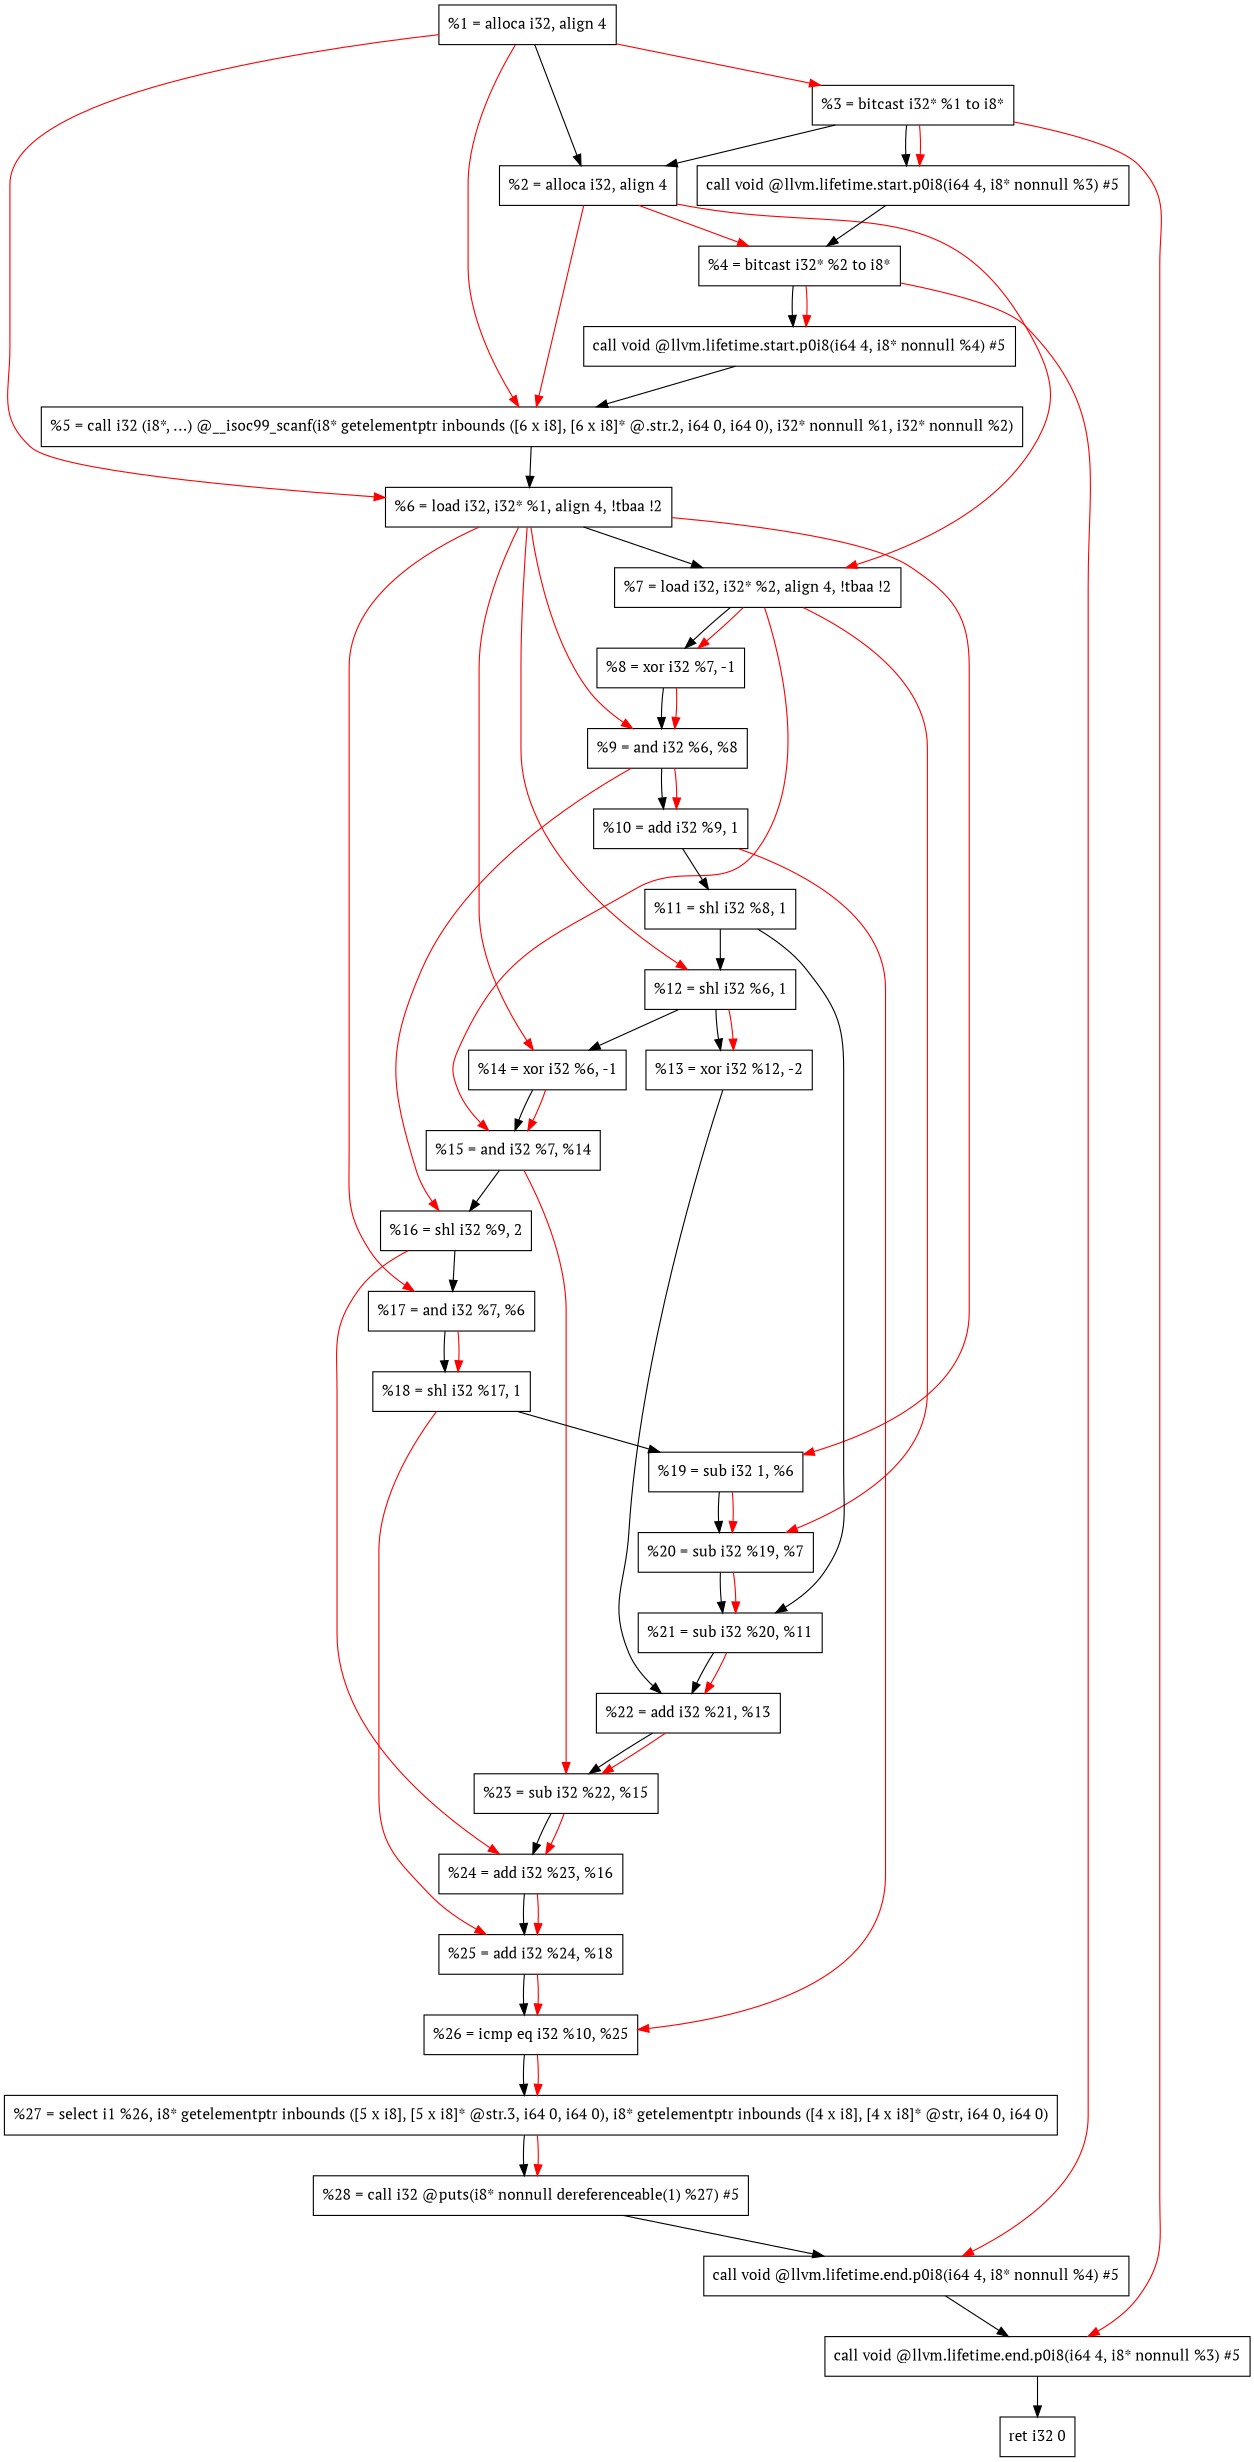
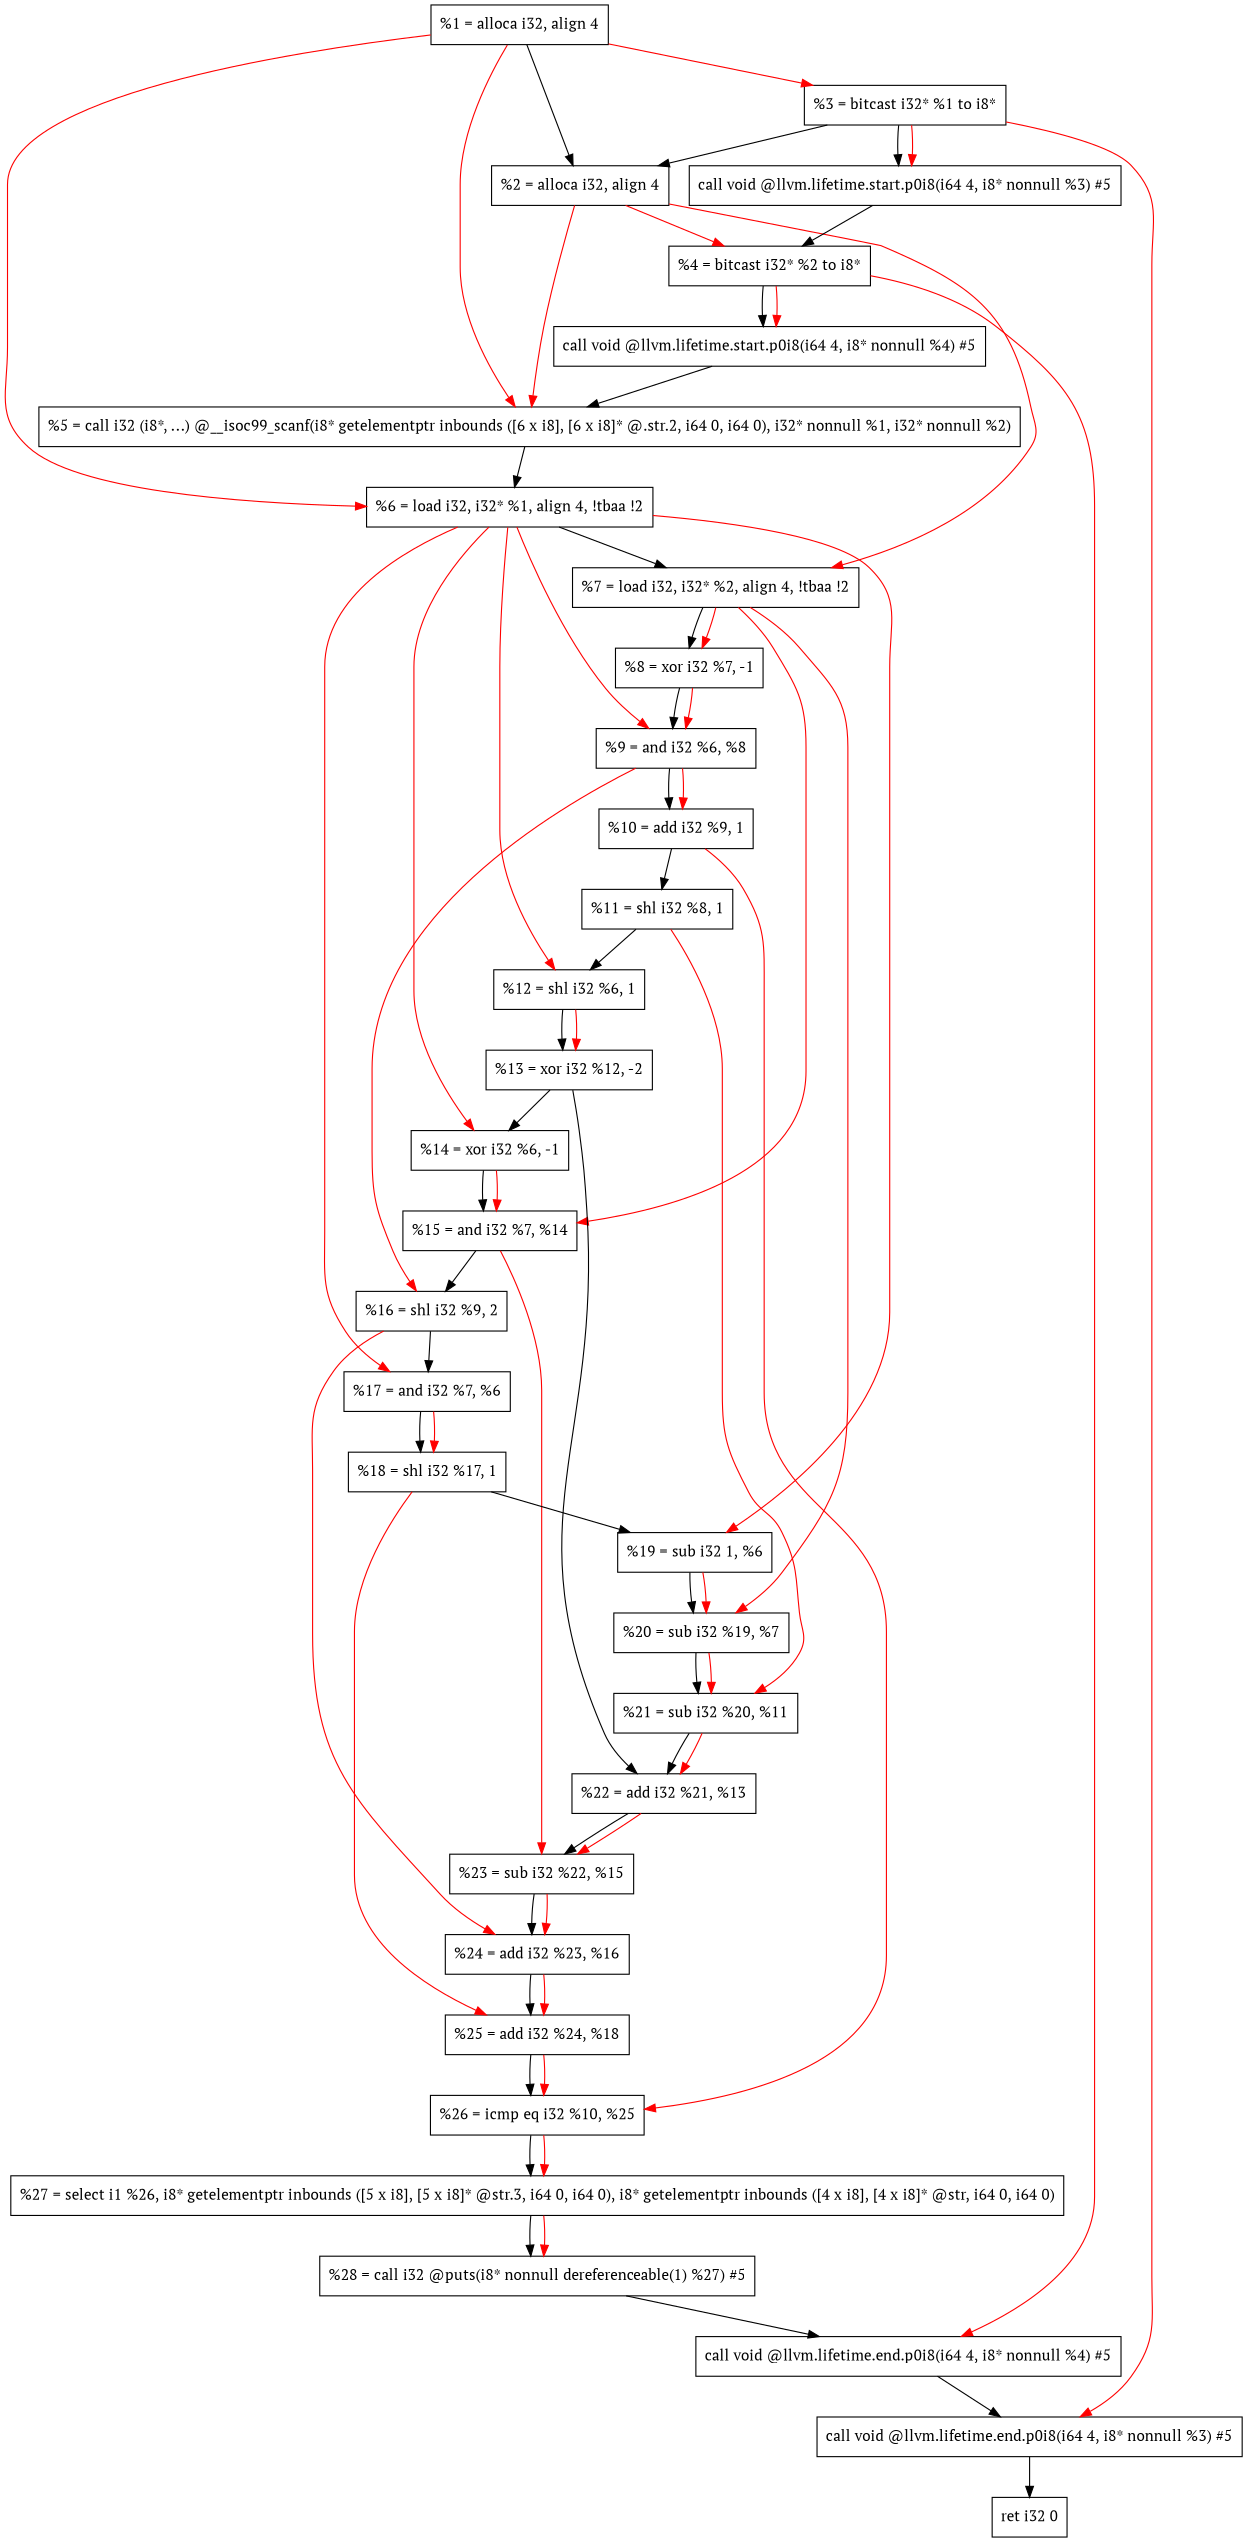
(639, 1027) -> (533, 1106)
(844, 1263) -> (722, 1321)
